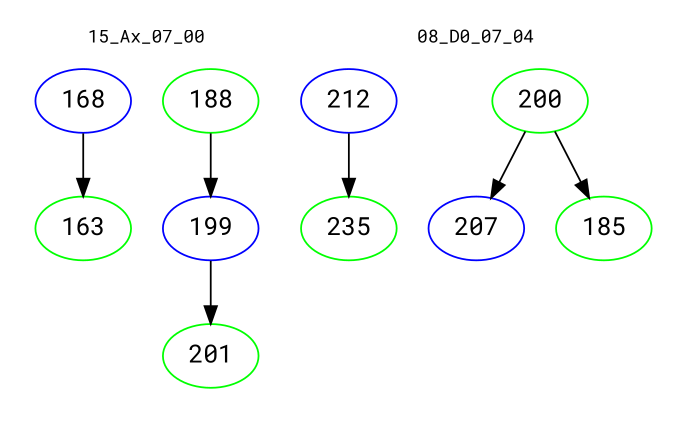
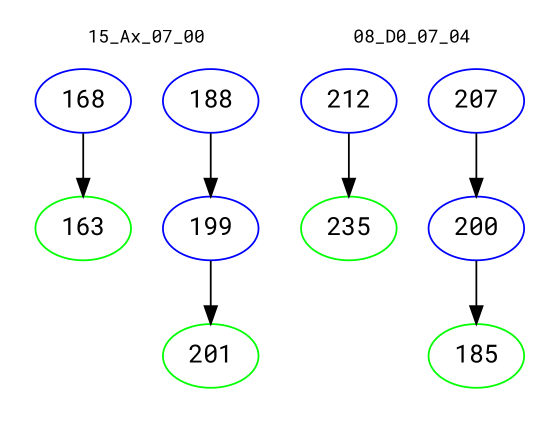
(211, 101) -> (211, 101)
(540, 101) -> (476, 228)
(512, 157) -> (476, 156)
